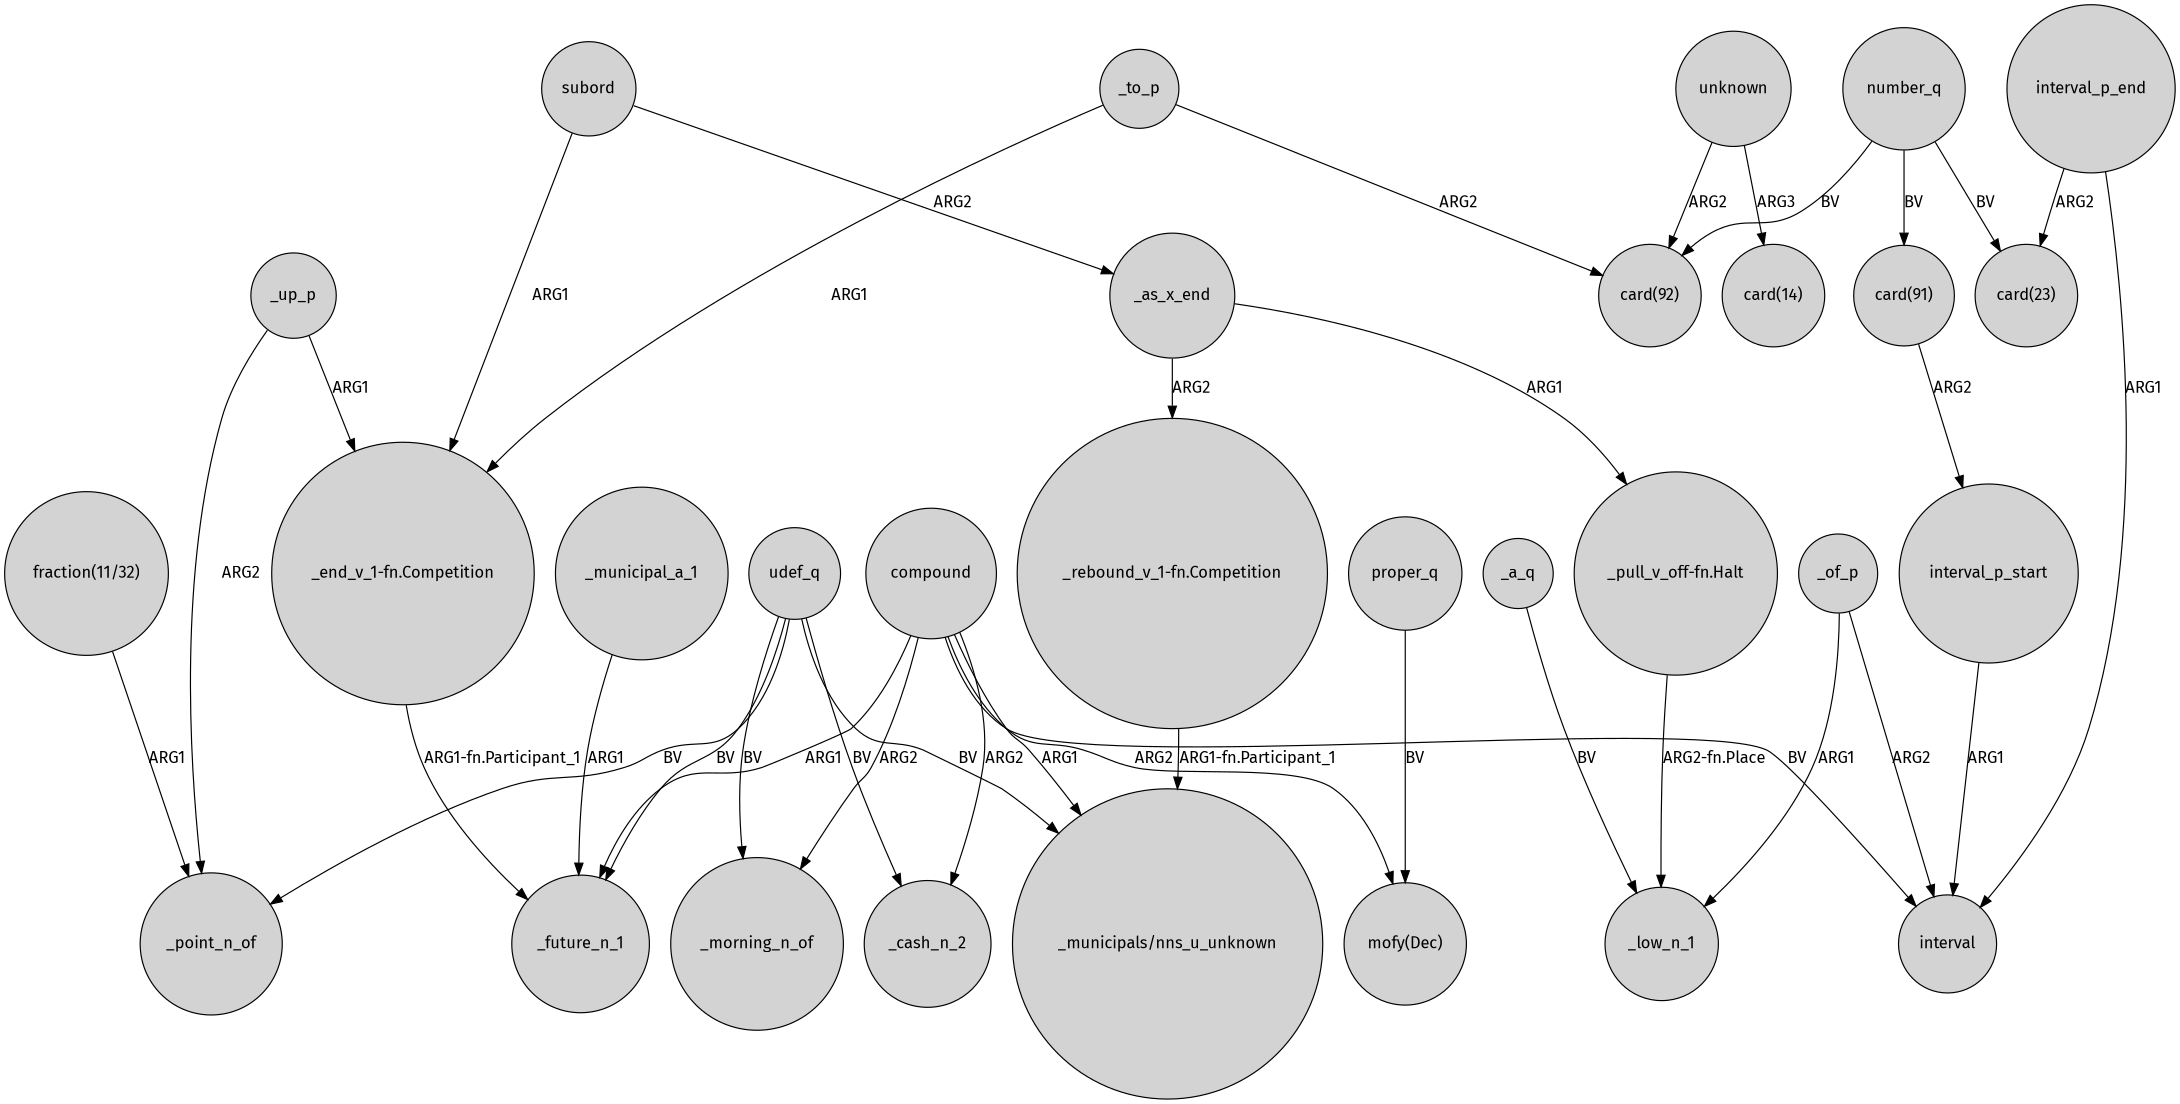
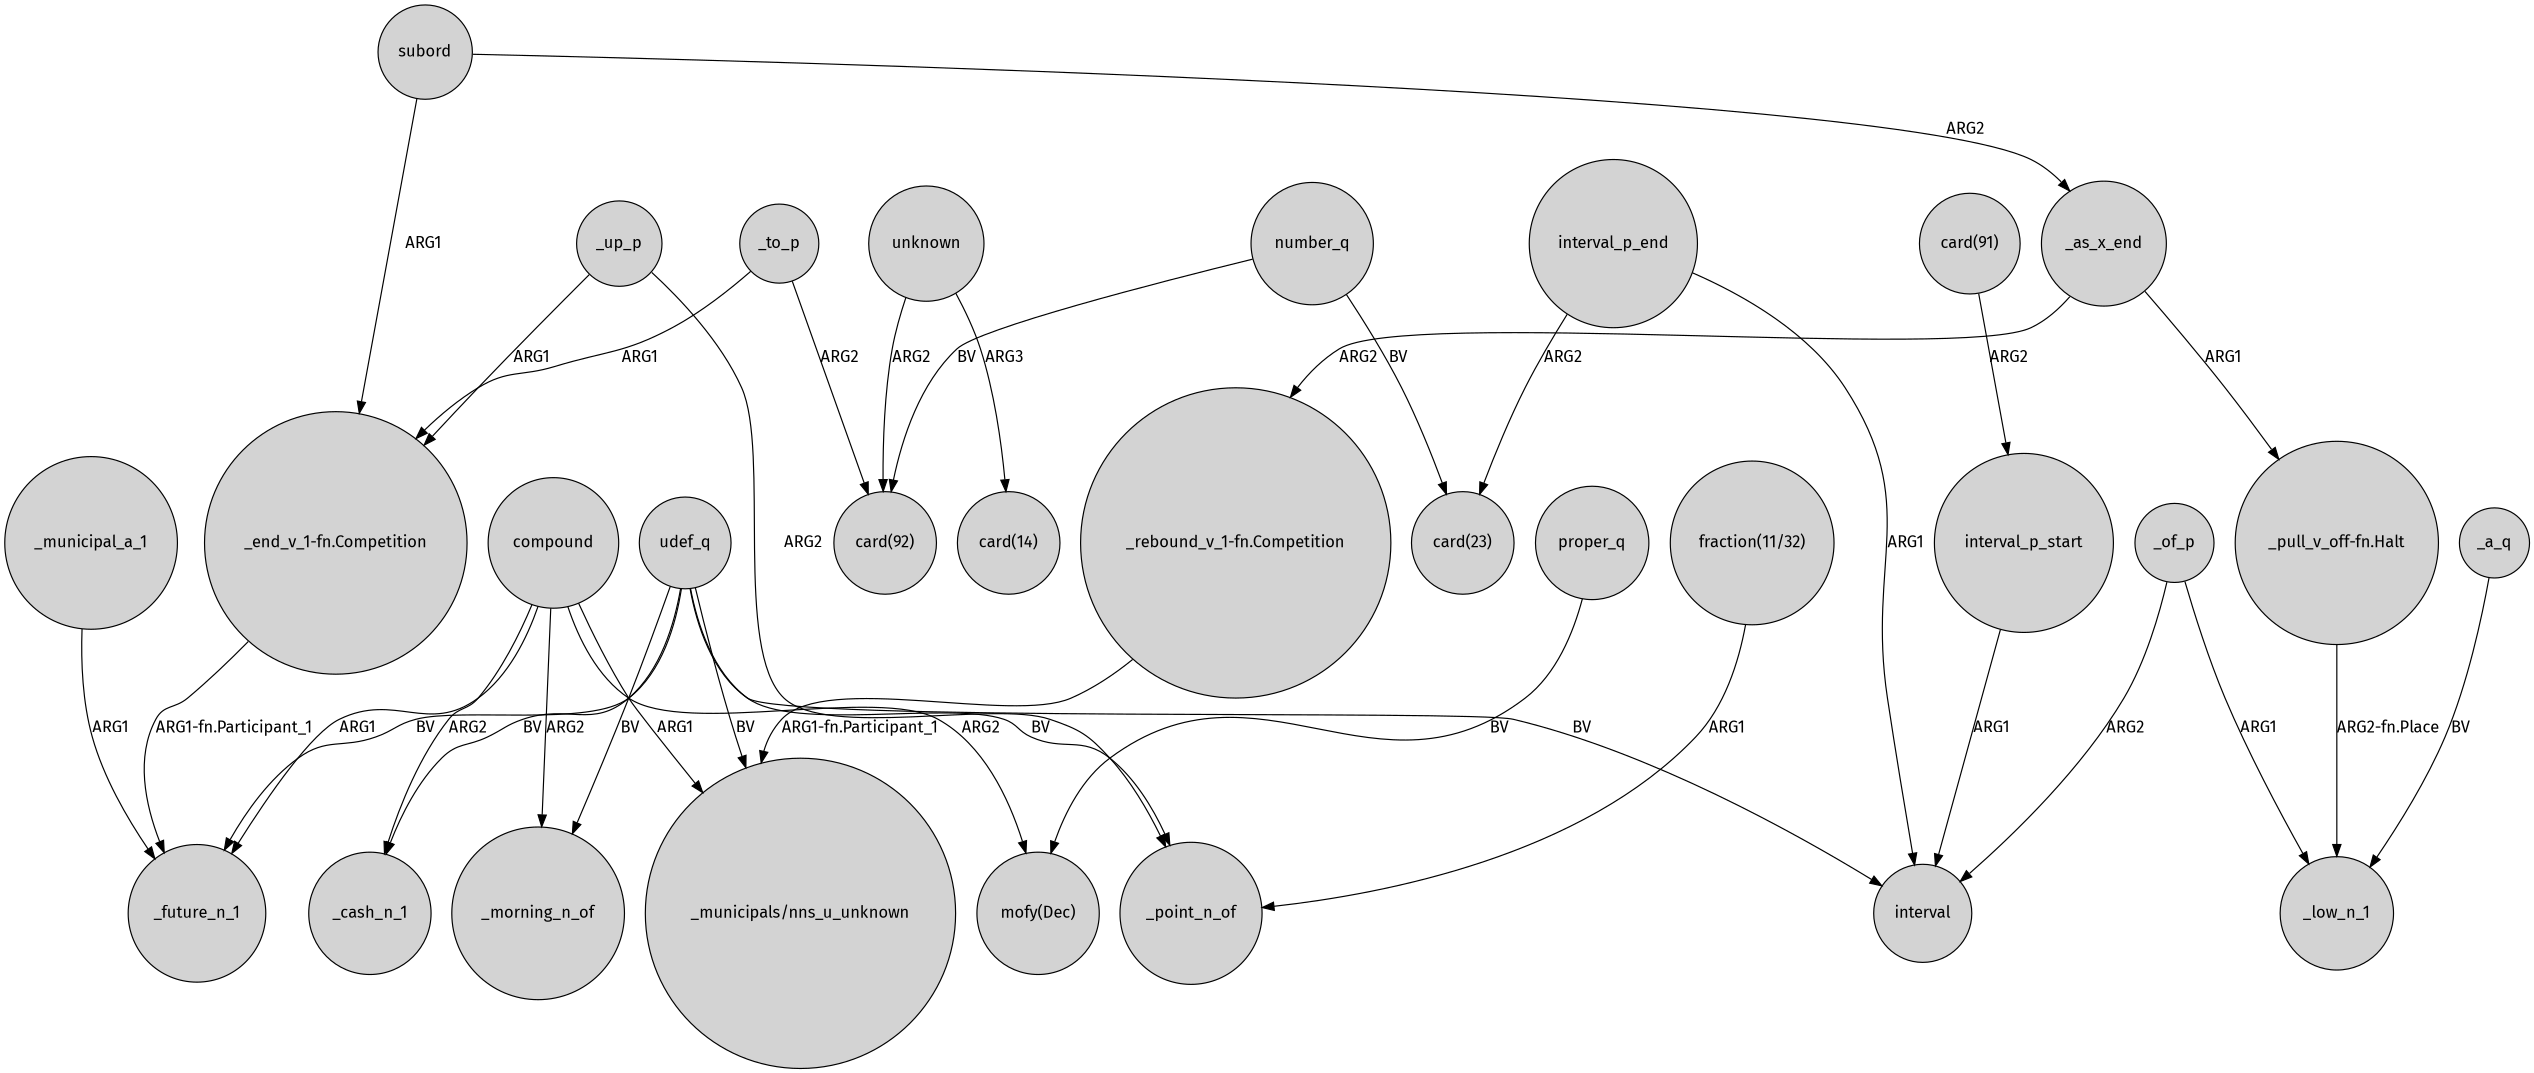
(1904, 192) -> none
(1432, 742) -> (1296, 715)
(928, 944) -> (370, 913)
